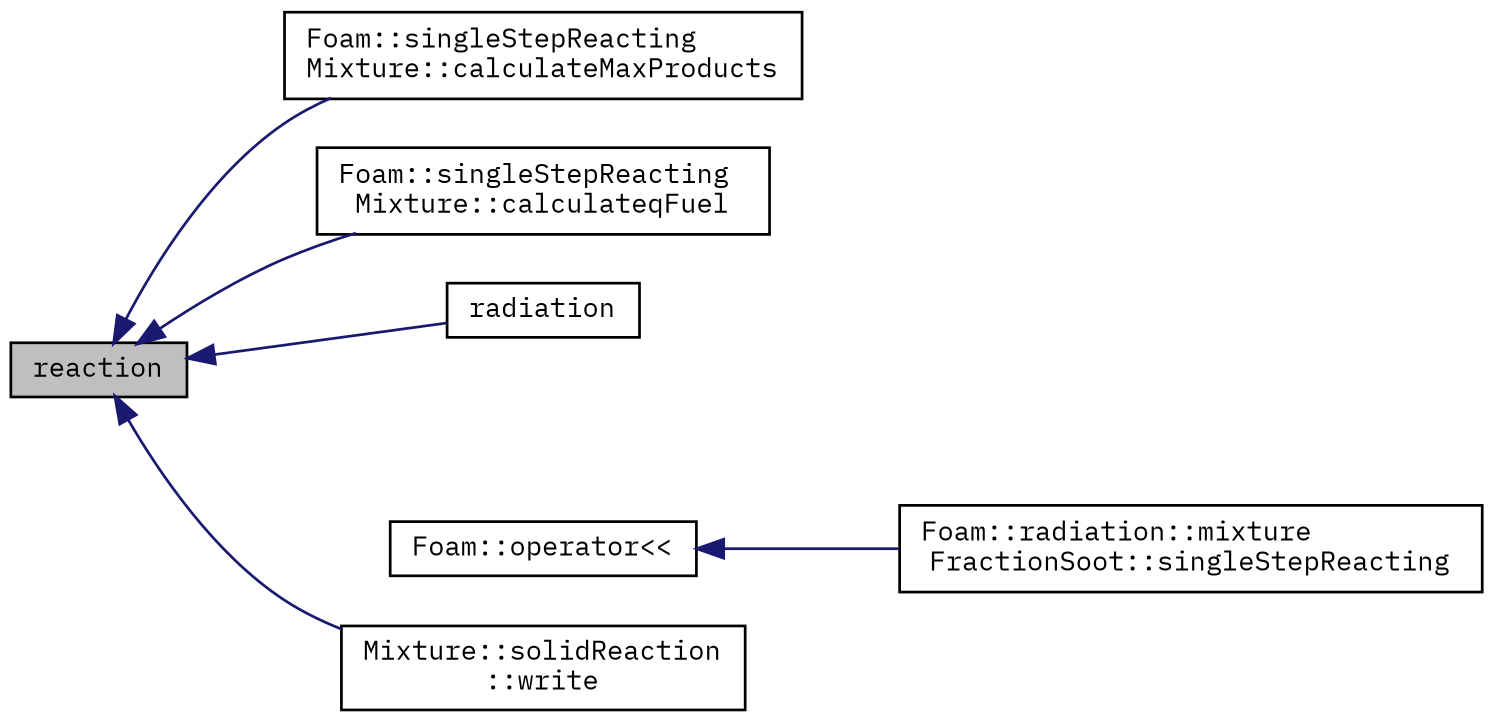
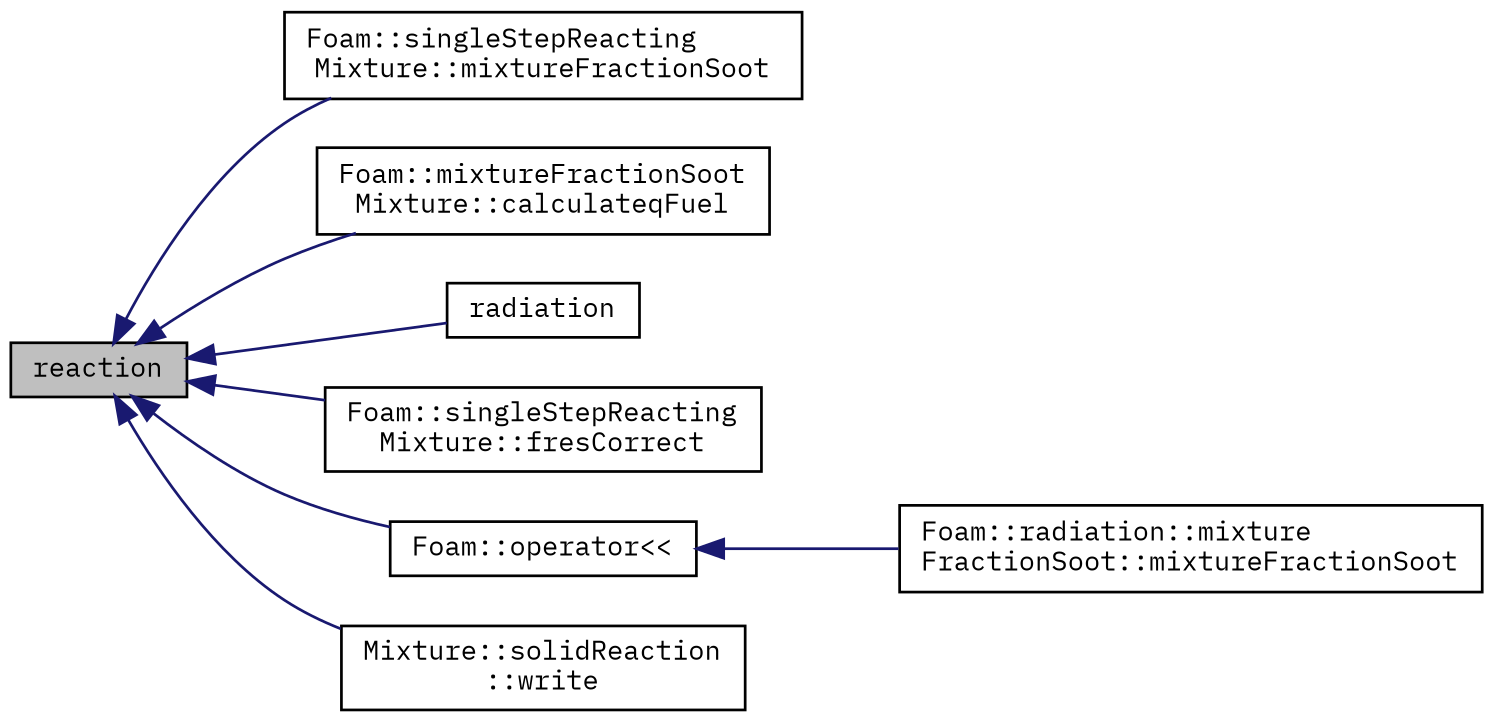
(543, 56) -> (543, 56)
(543, 191) -> (543, 191)
none -> (543, 429)
none -> (265, 485)
(1191, 549) -> (1191, 549)
